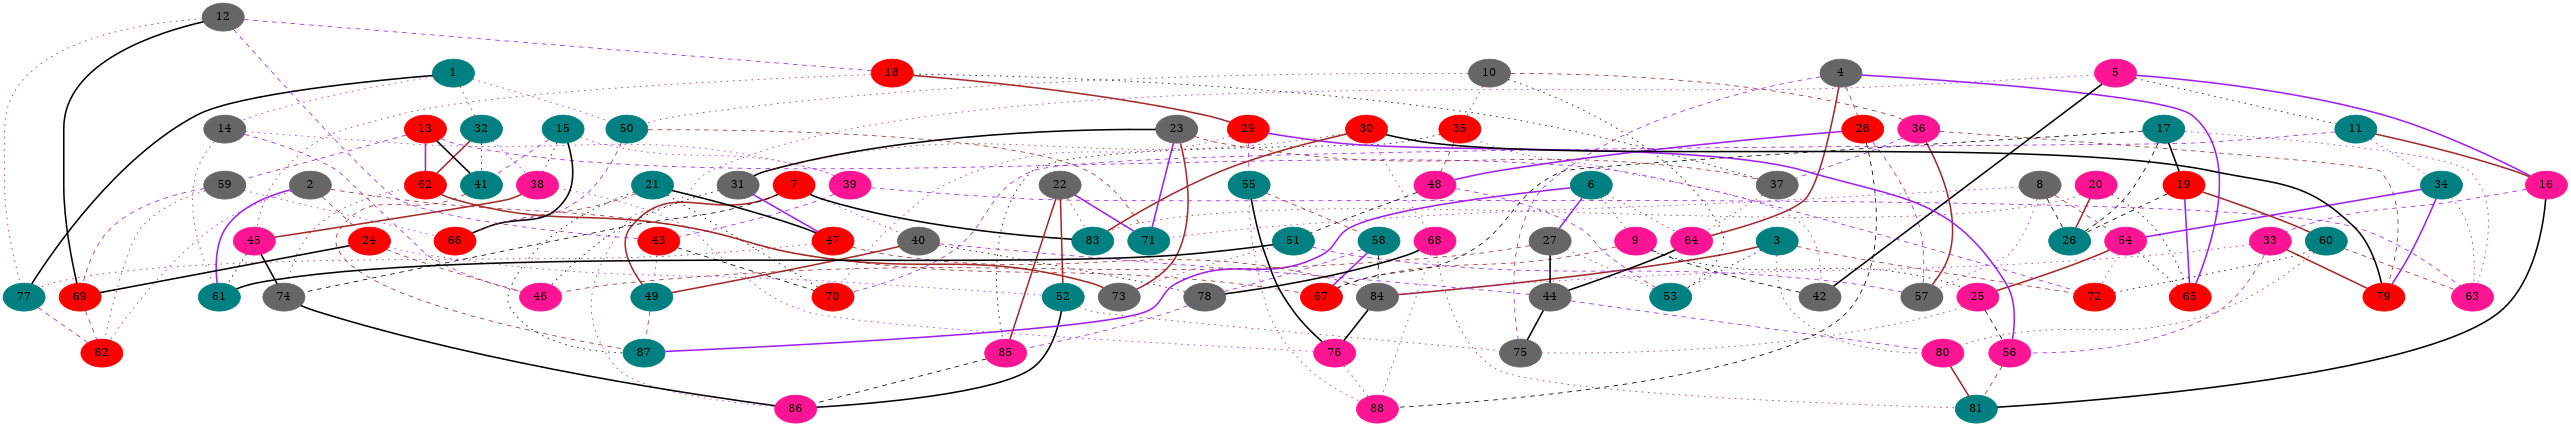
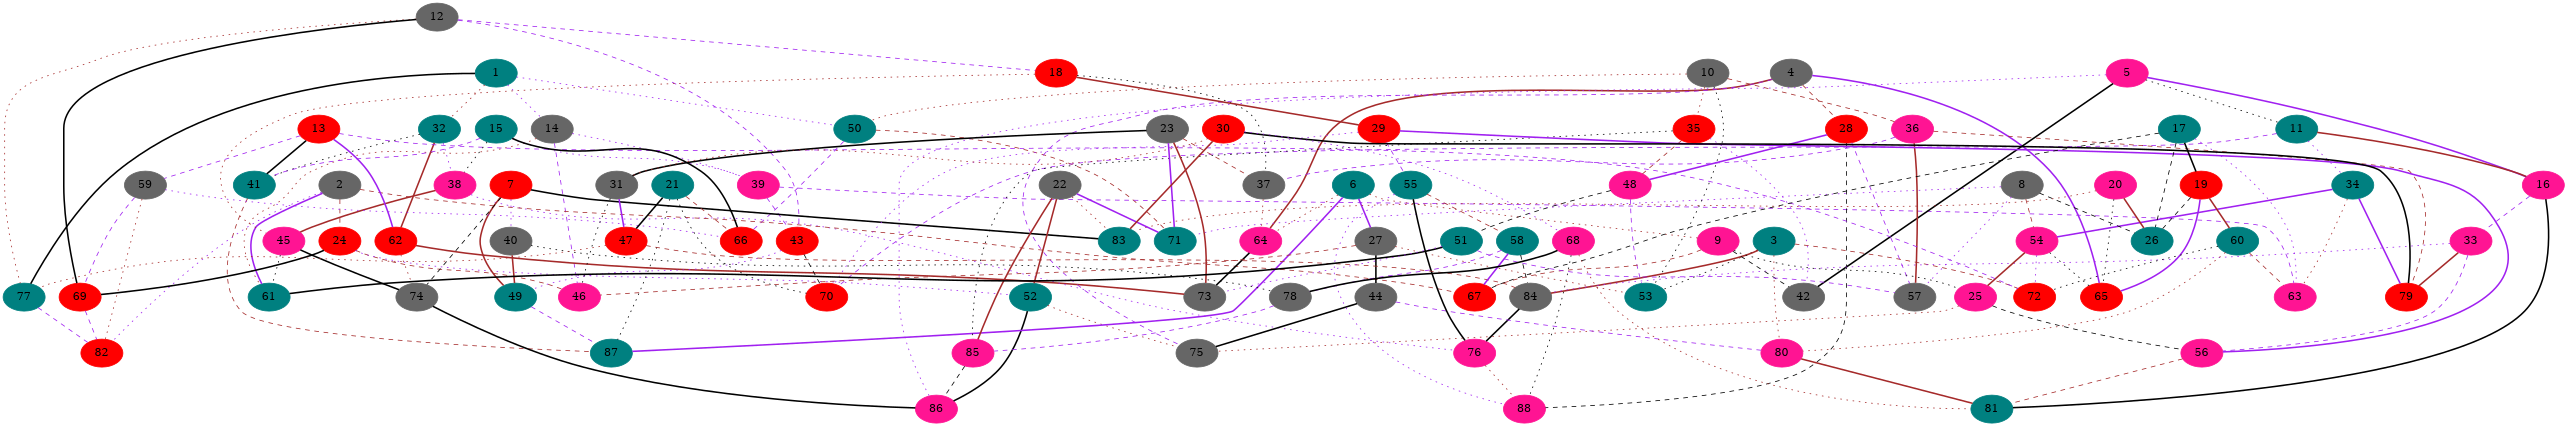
(1649, 261) -> (1233, 269)
(1234, 269) -> none
(1406, 325) -> (1556, 319)
